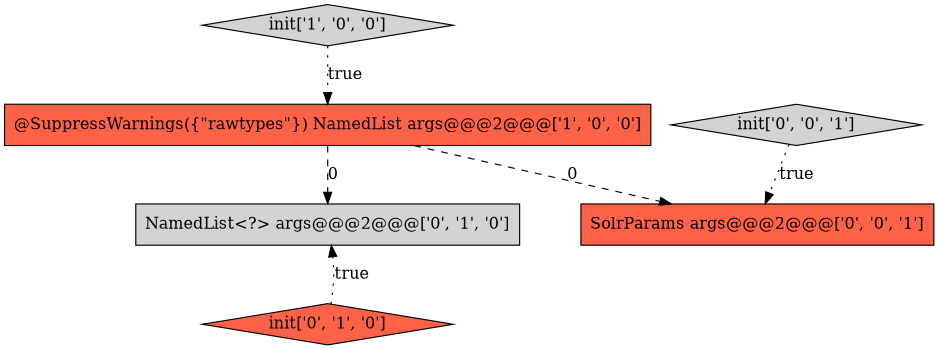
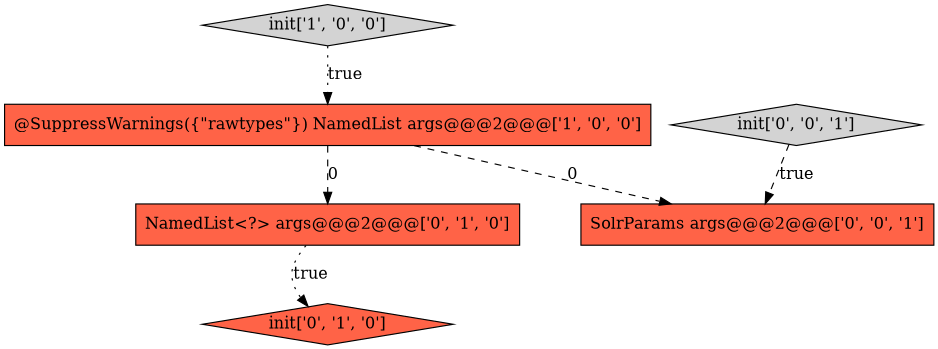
(779, 169) -> (779, 169)
(328, 225) -> (328, 225)
(334, 280) -> (292, 271)
